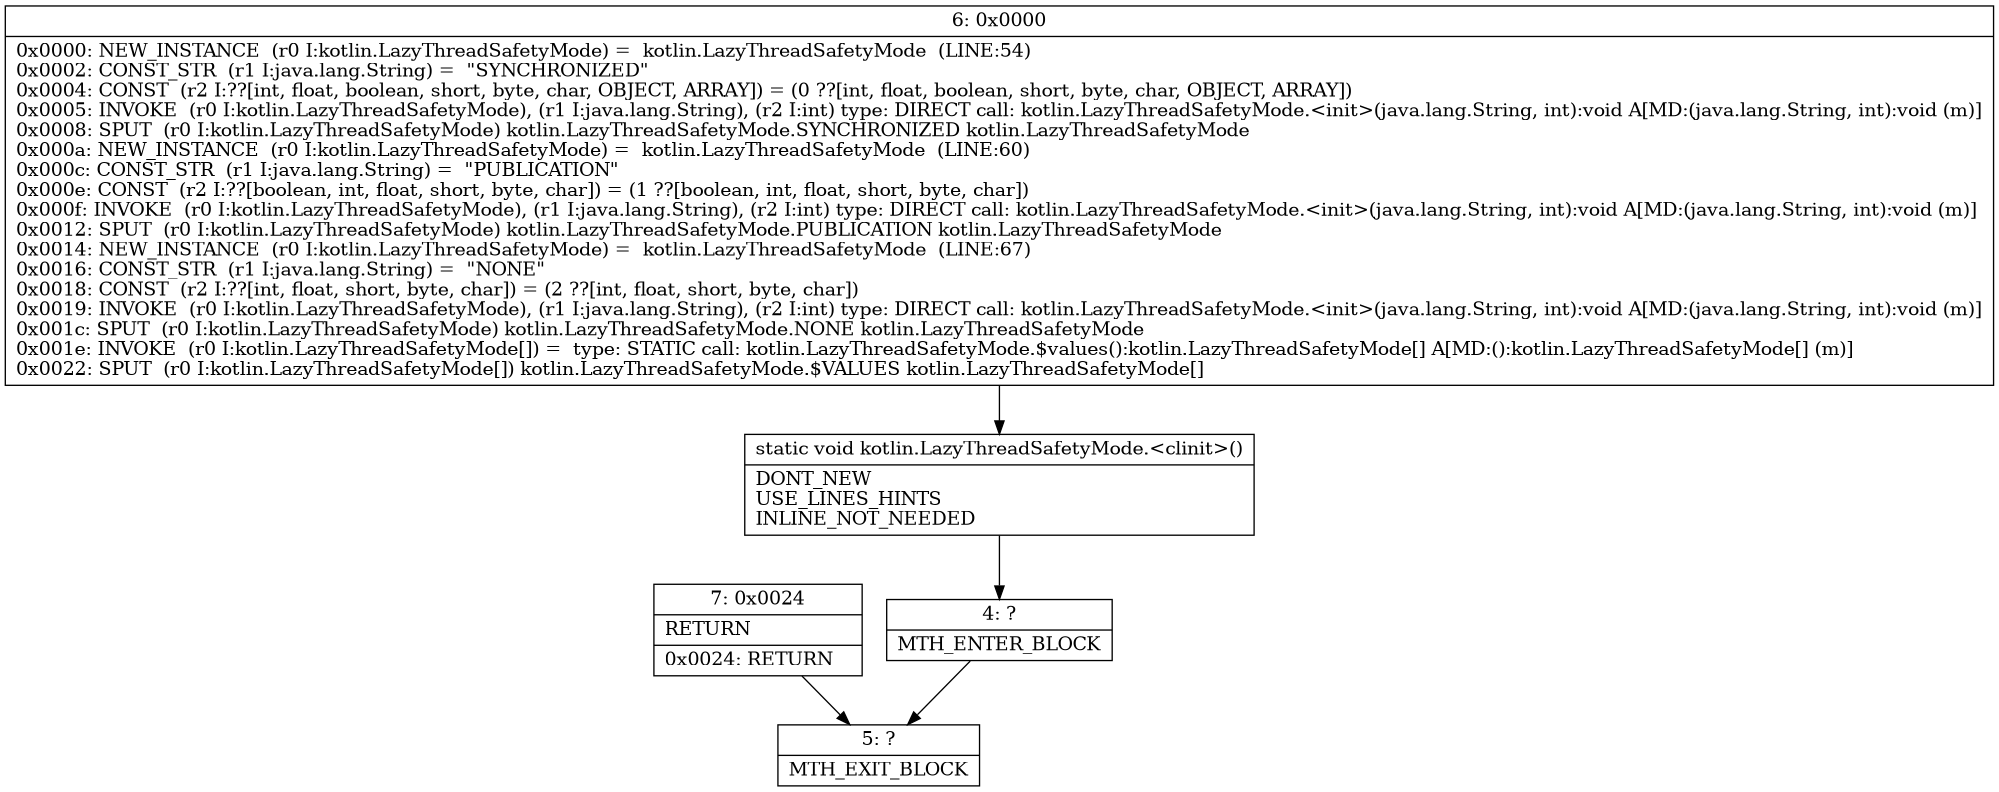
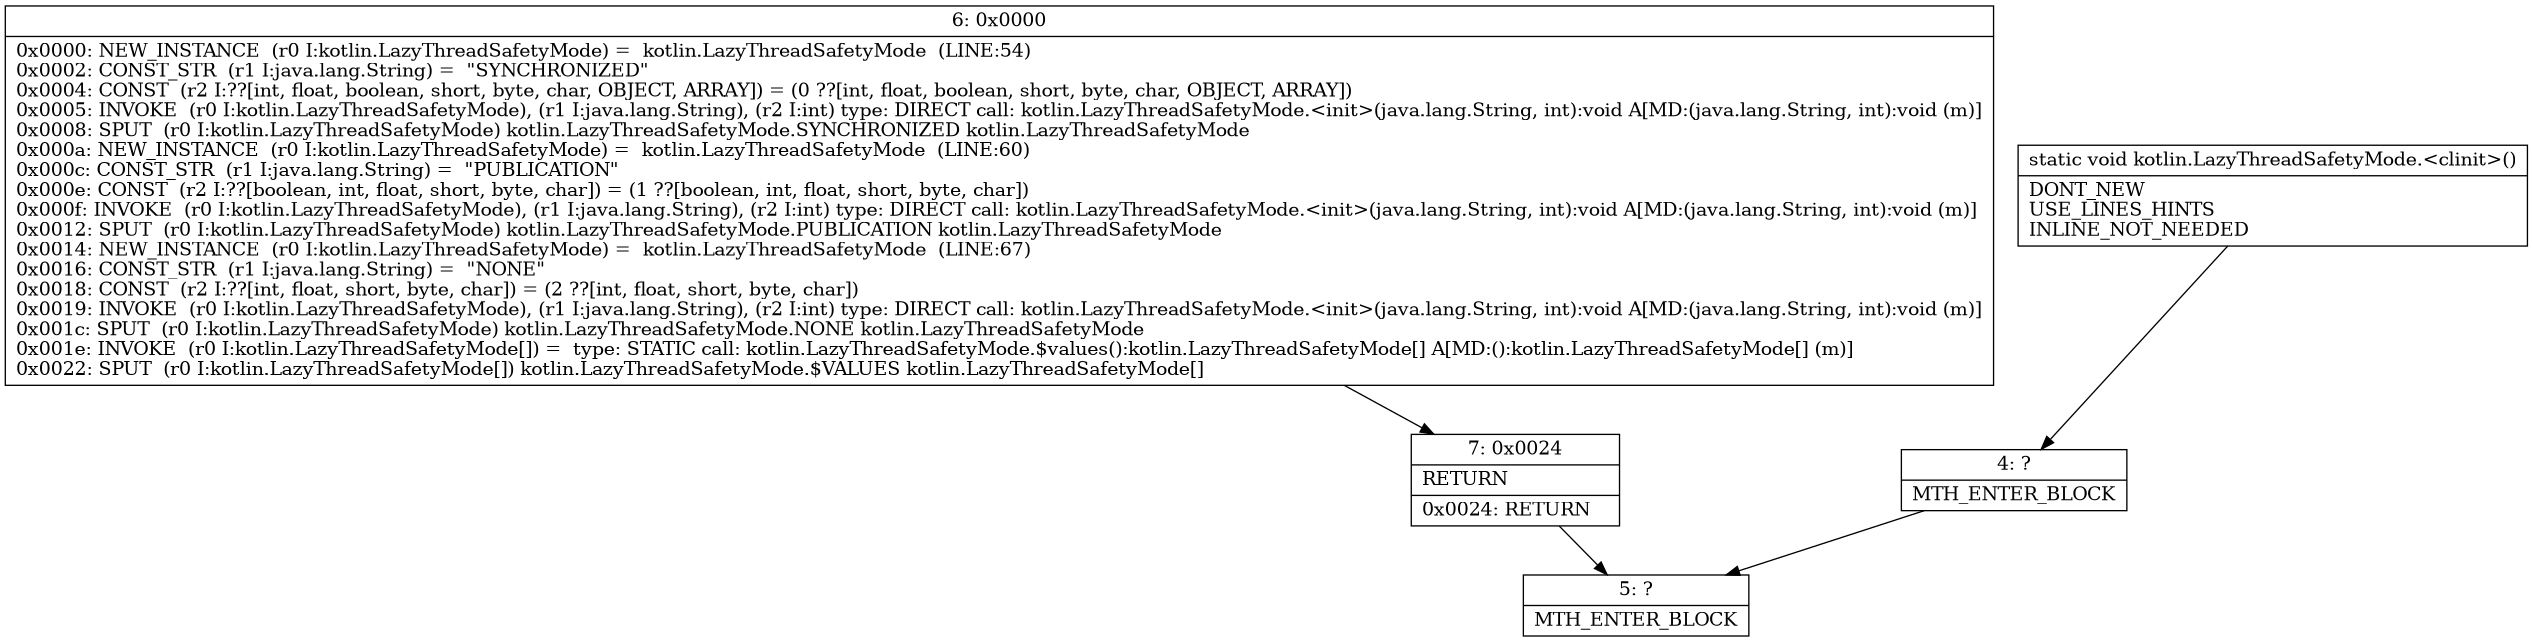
(999, 403) -> (1383, 407)
(879, 770) -> (1636, 620)
